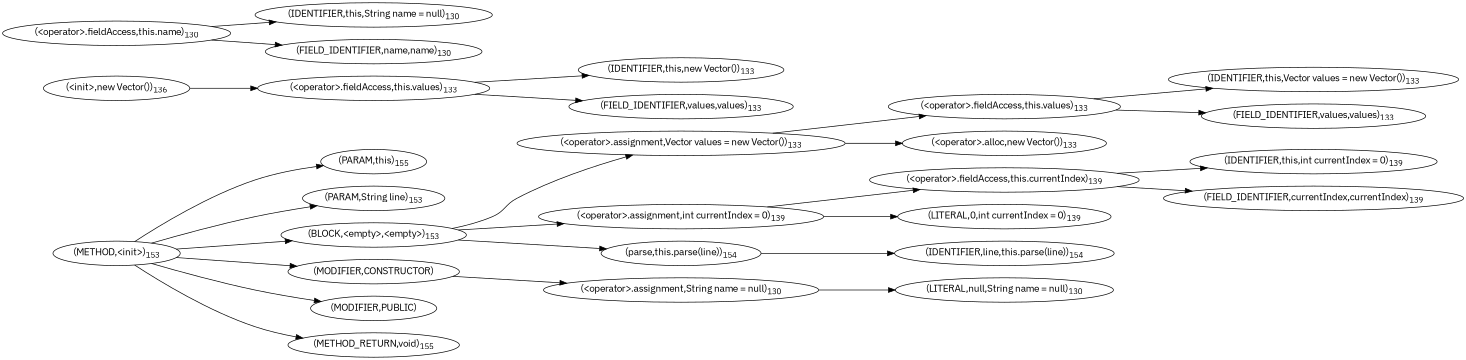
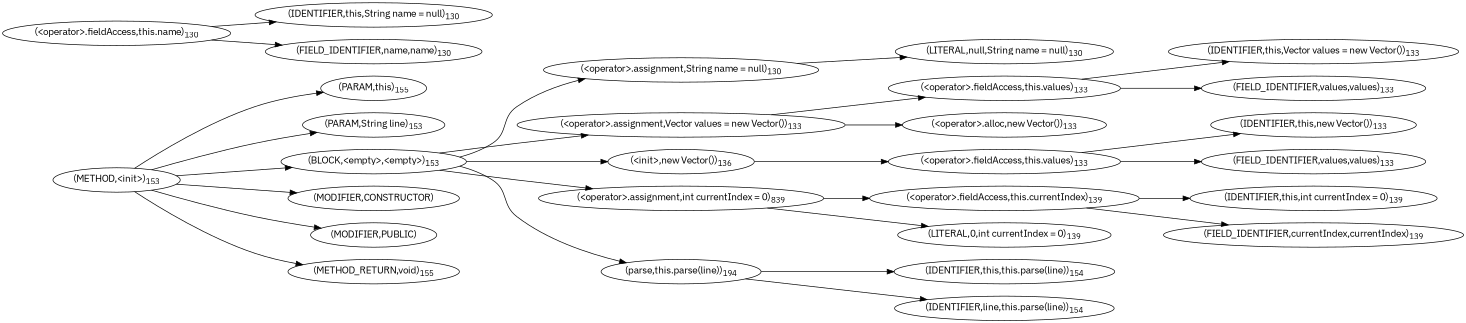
none -> (534, 162)
(778, 216) -> (778, 197)
(730, 252) -> (730, 271)
none -> (1004, 272)
(506, 280) -> (512, 111)
